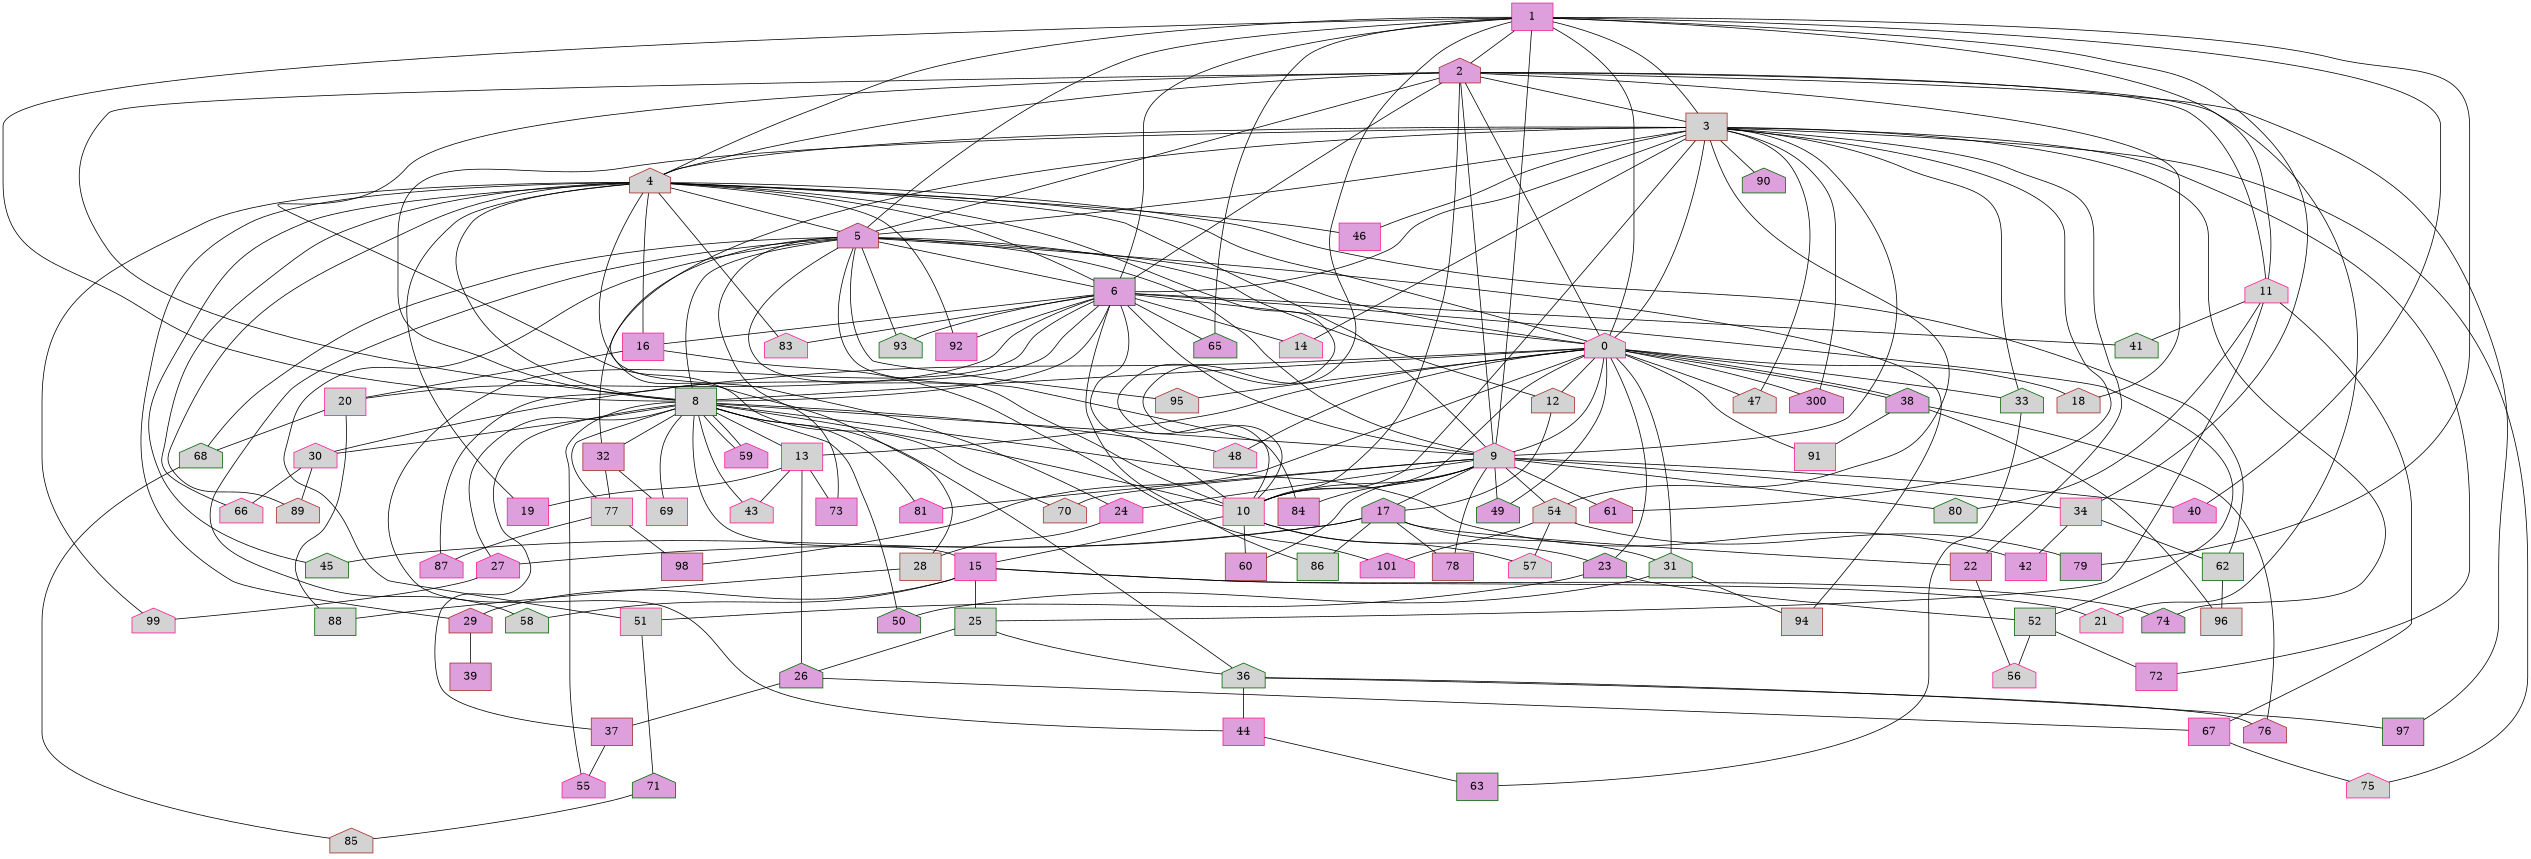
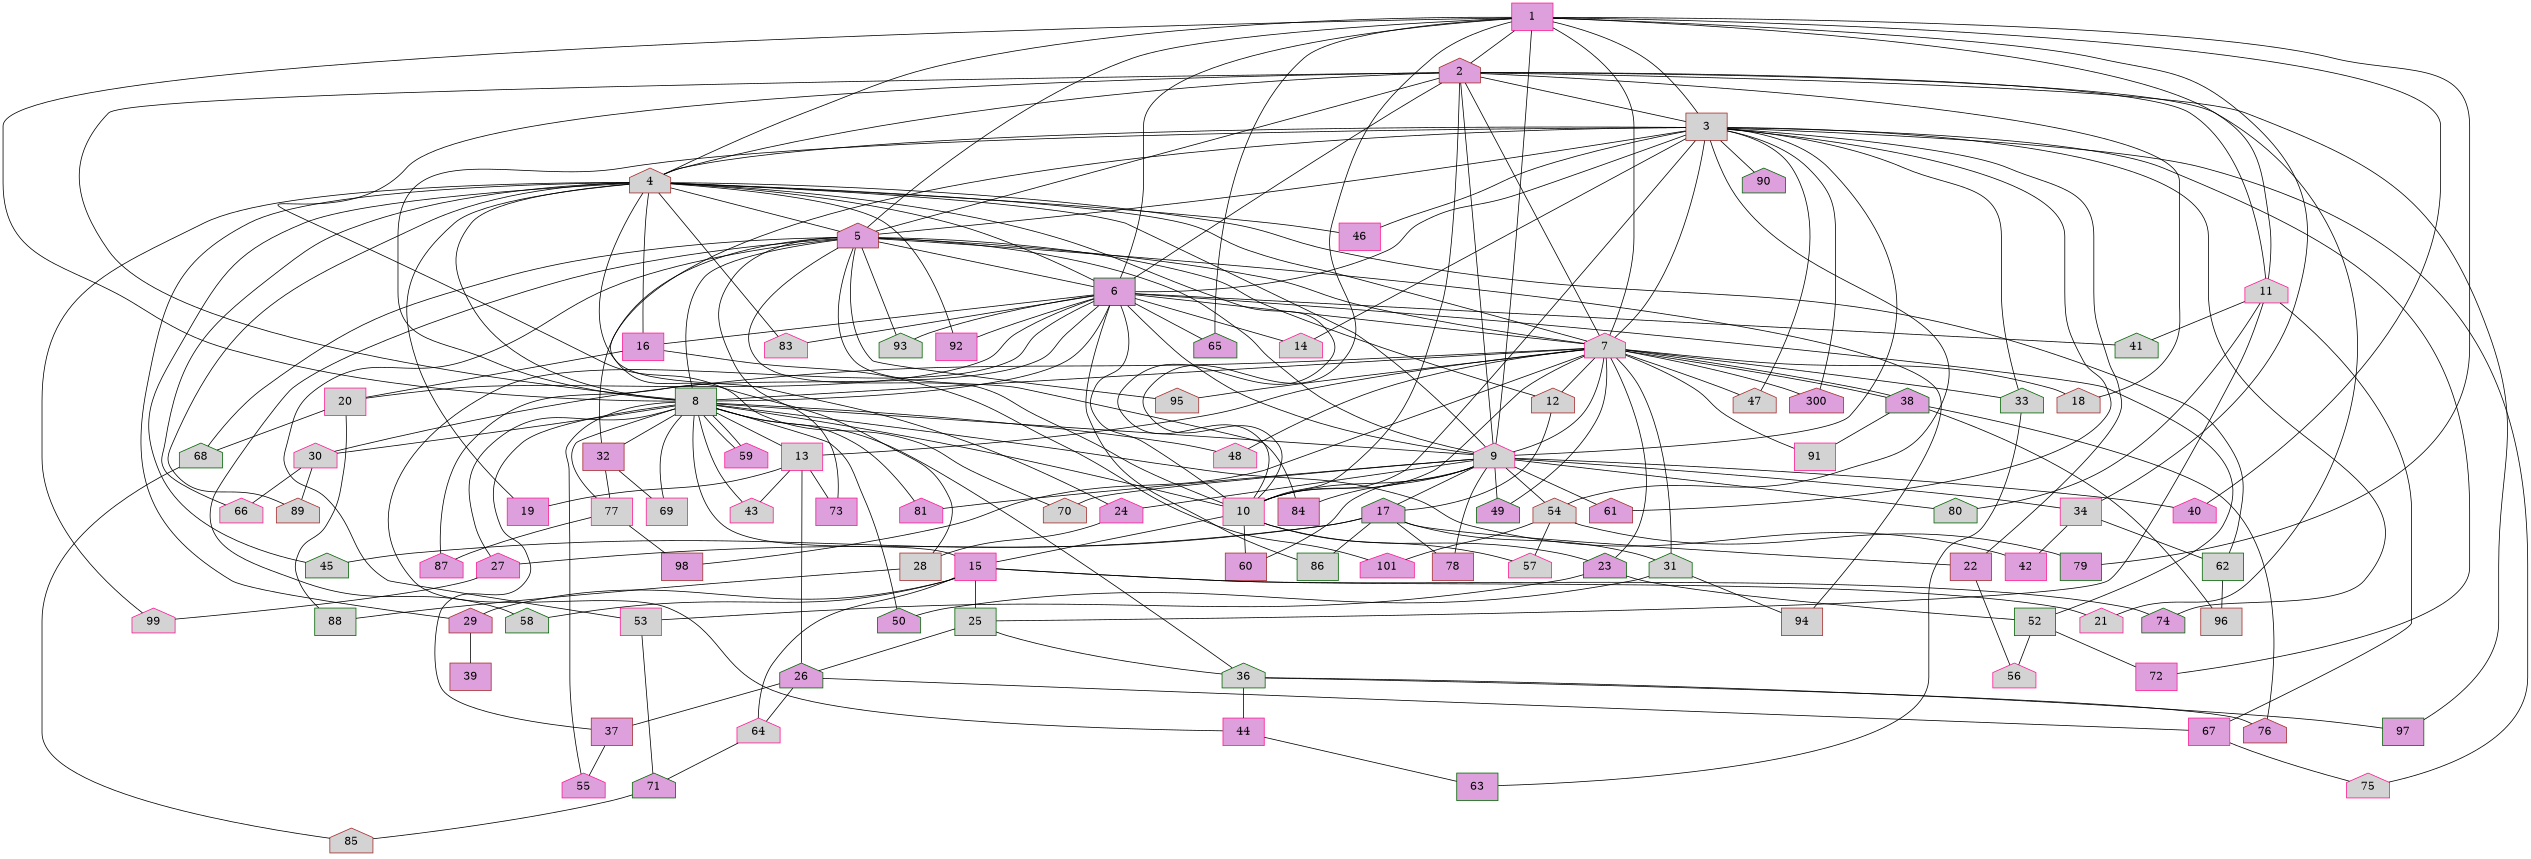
(1605, 347) -> (1605, 347)
(641, 622) -> (641, 622)
none -> (759, 732)
